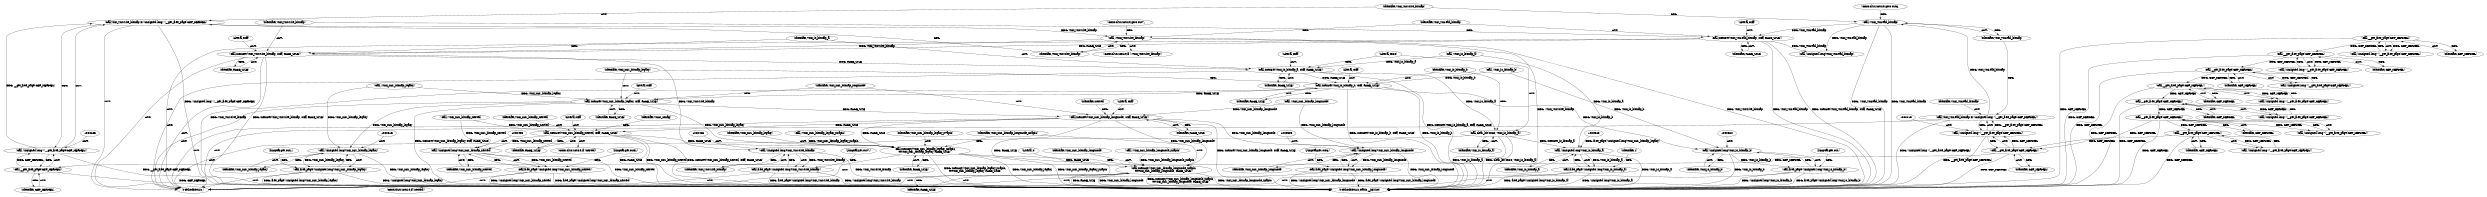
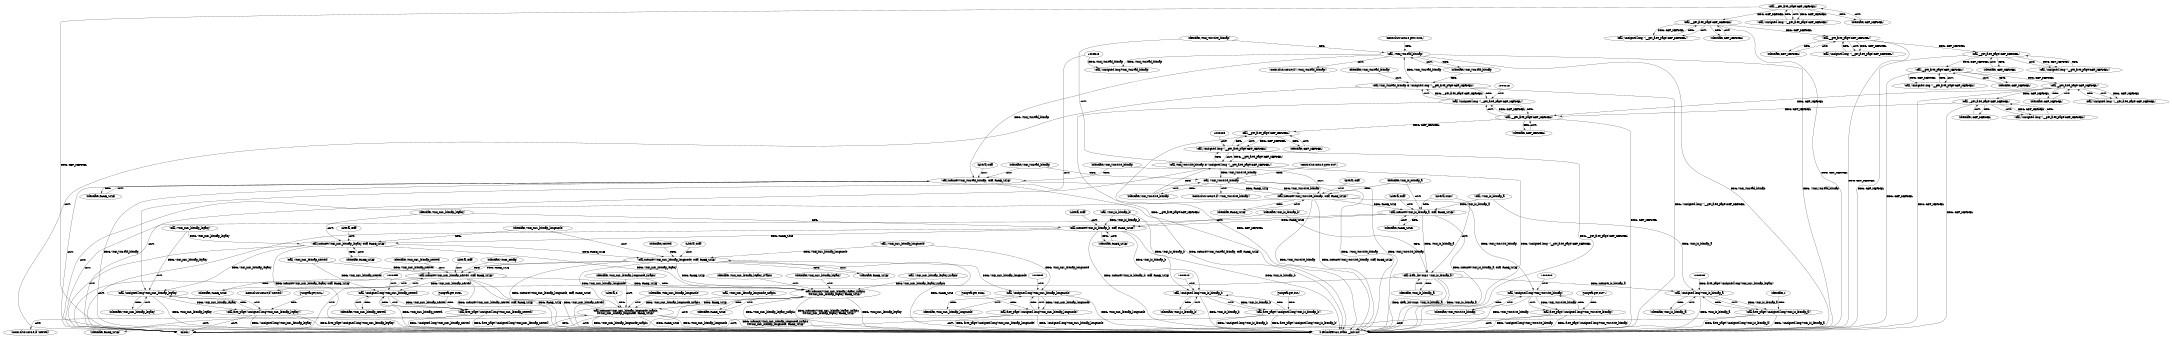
(1788, 46) -> (1089, 64)
none -> (1298, 70)
(193, 190) -> (185, 333)
